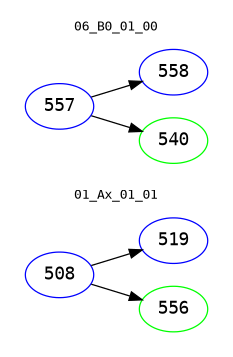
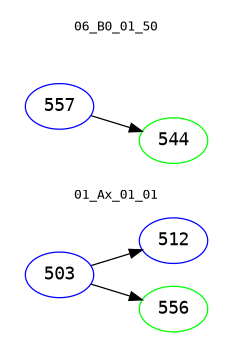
(117, 27) -> (117, 27)
(174, 72) -> none
(174, 141) -> (174, 141)
(174, 241) -> (174, 241)
(60, 275) -> (60, 275)
